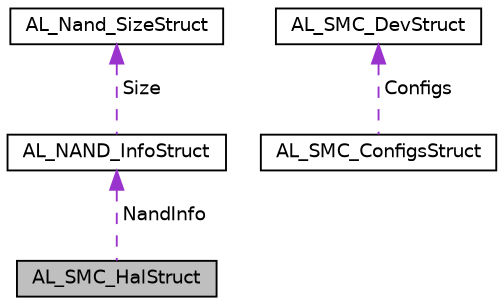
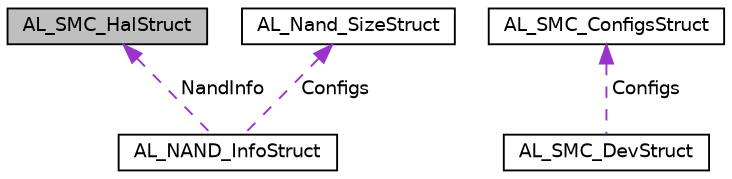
(139, 89) -> (333, 89)
(379, 99) -> (606, 99)
(117, 225) -> (174, 96)
